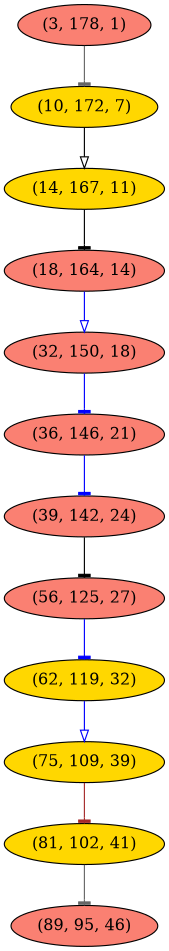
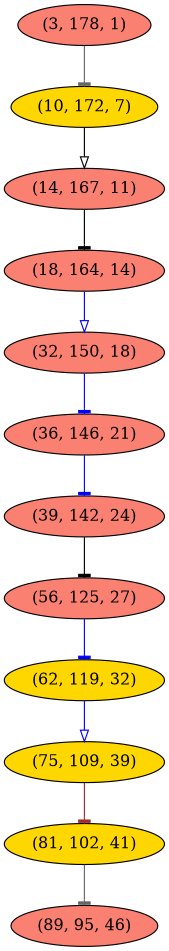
(84, 189) -> (84, 189)
